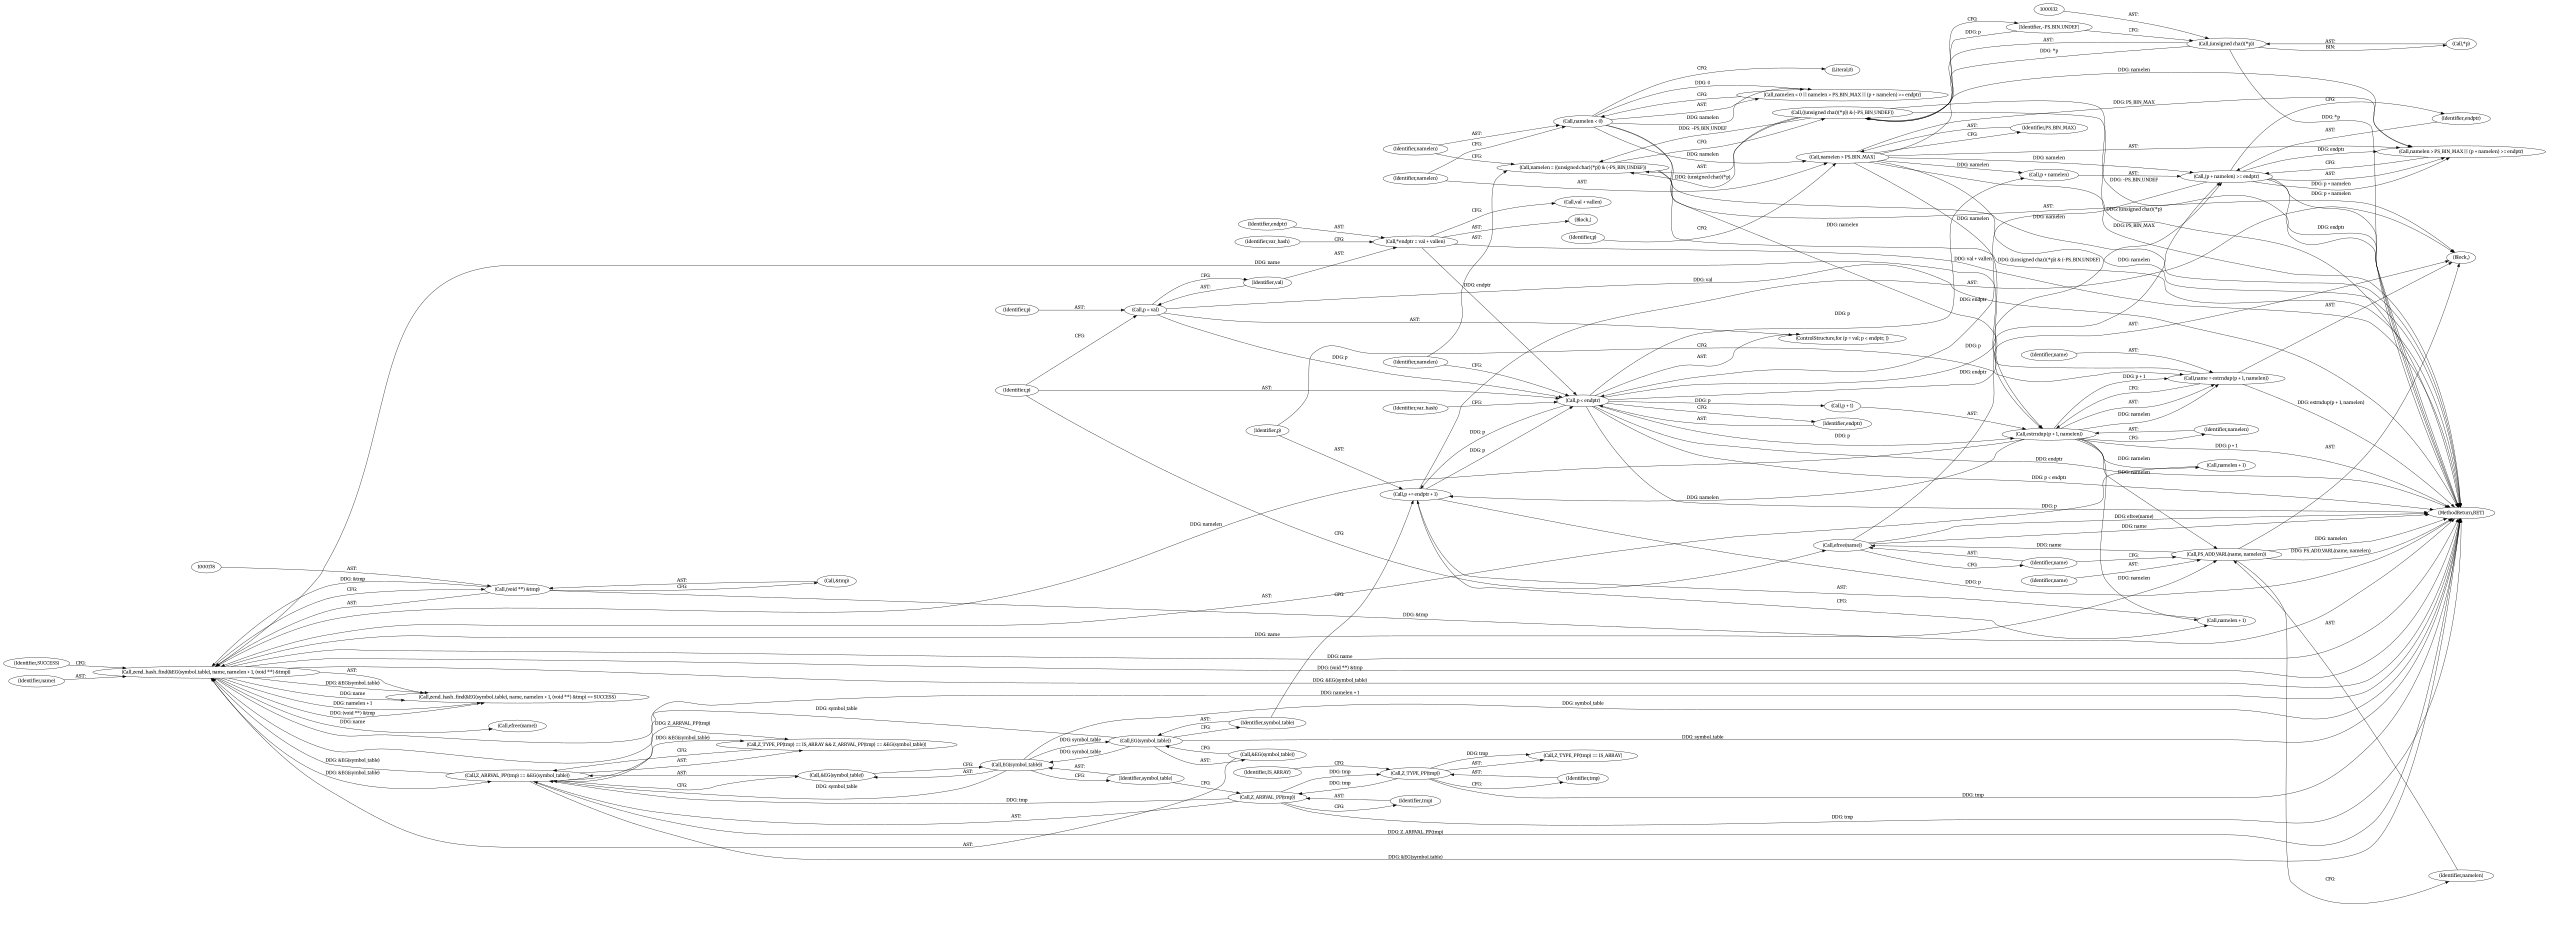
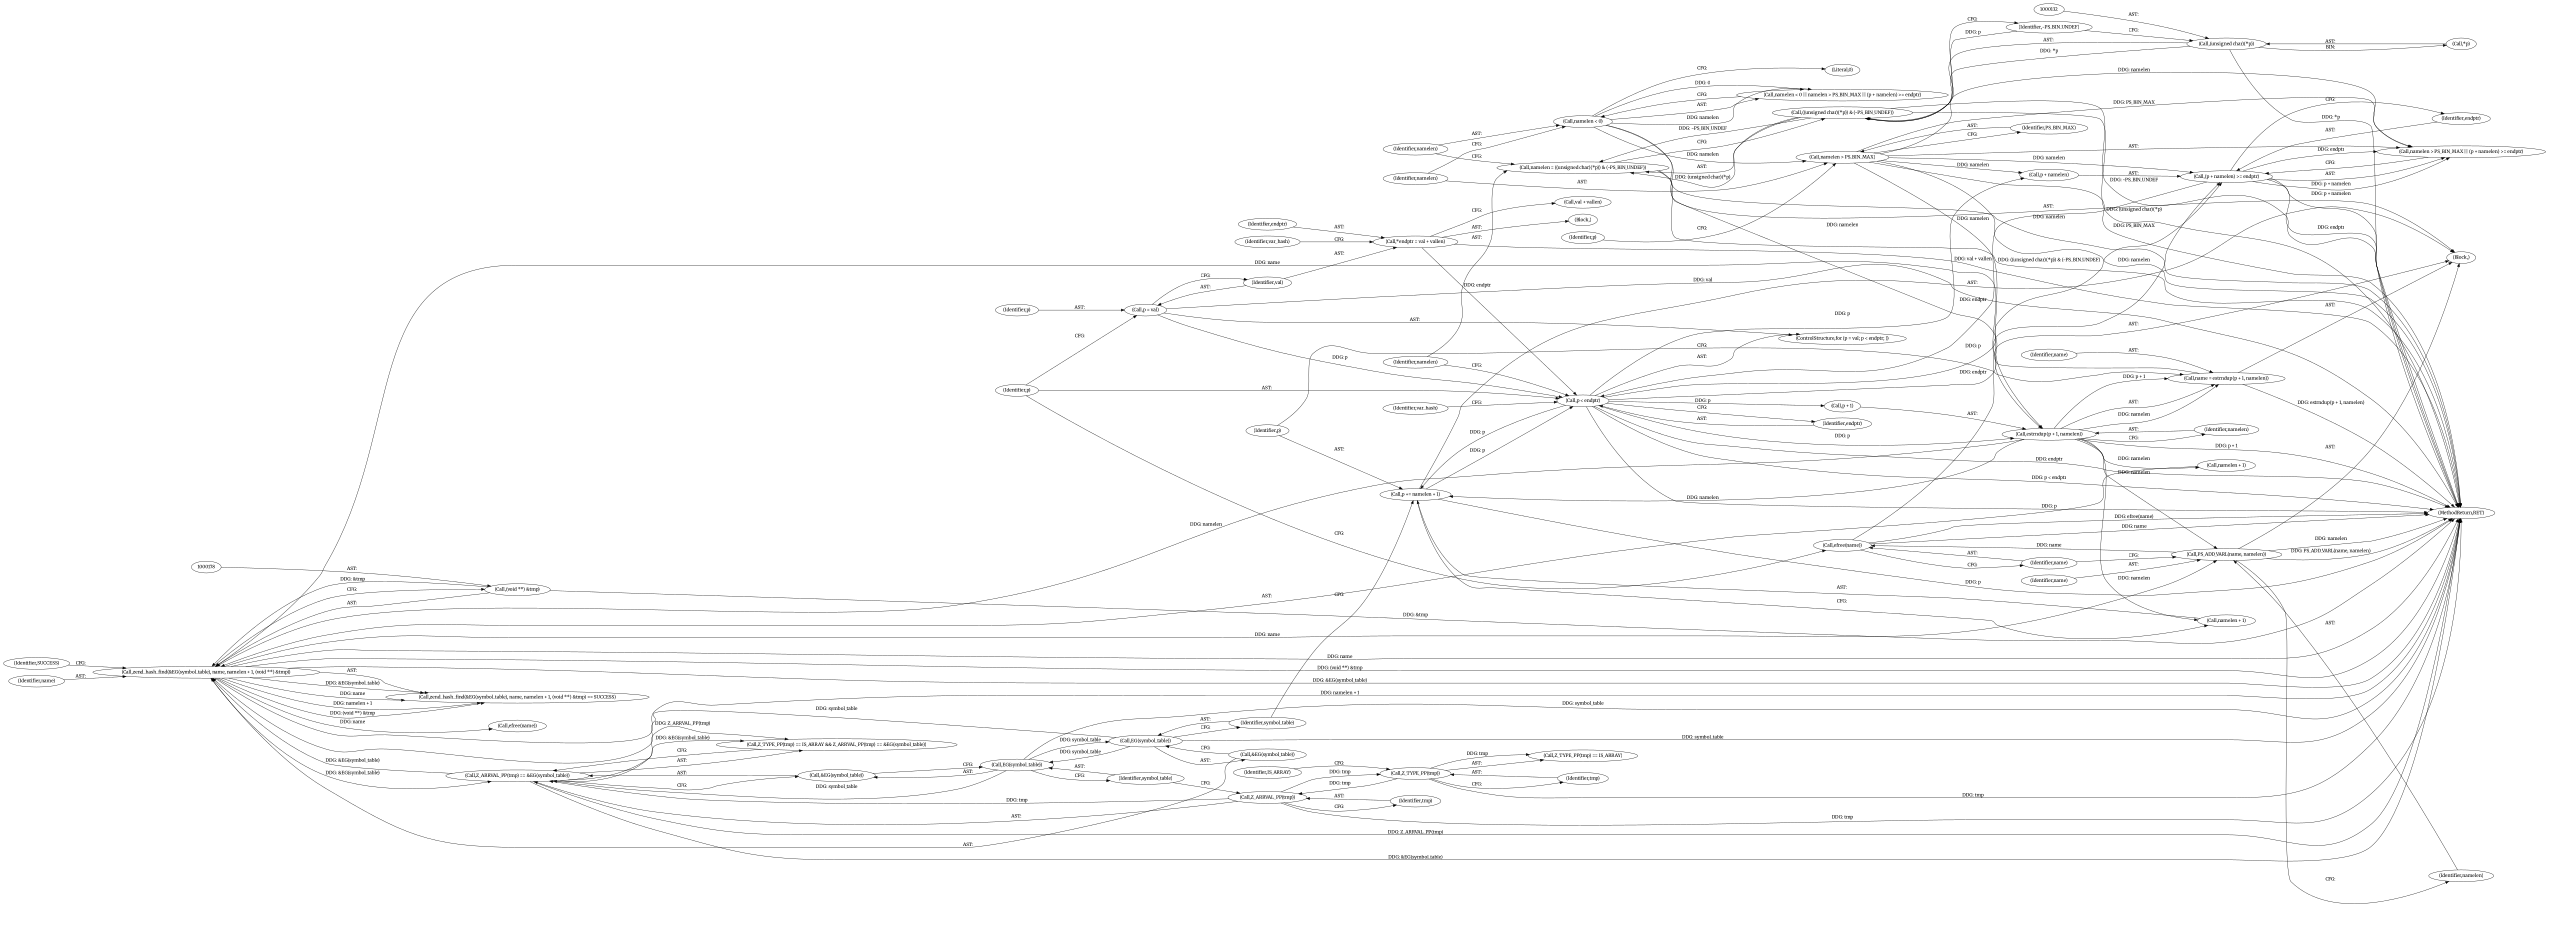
(2126, 393) -> none
(1416, 495) -> (1416, 495)
(837, 581) -> none
